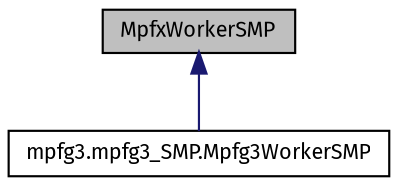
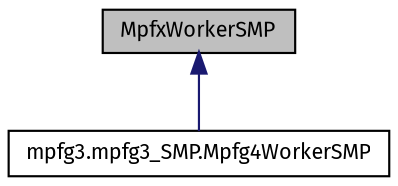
(199, 154) -> (199, 154)
